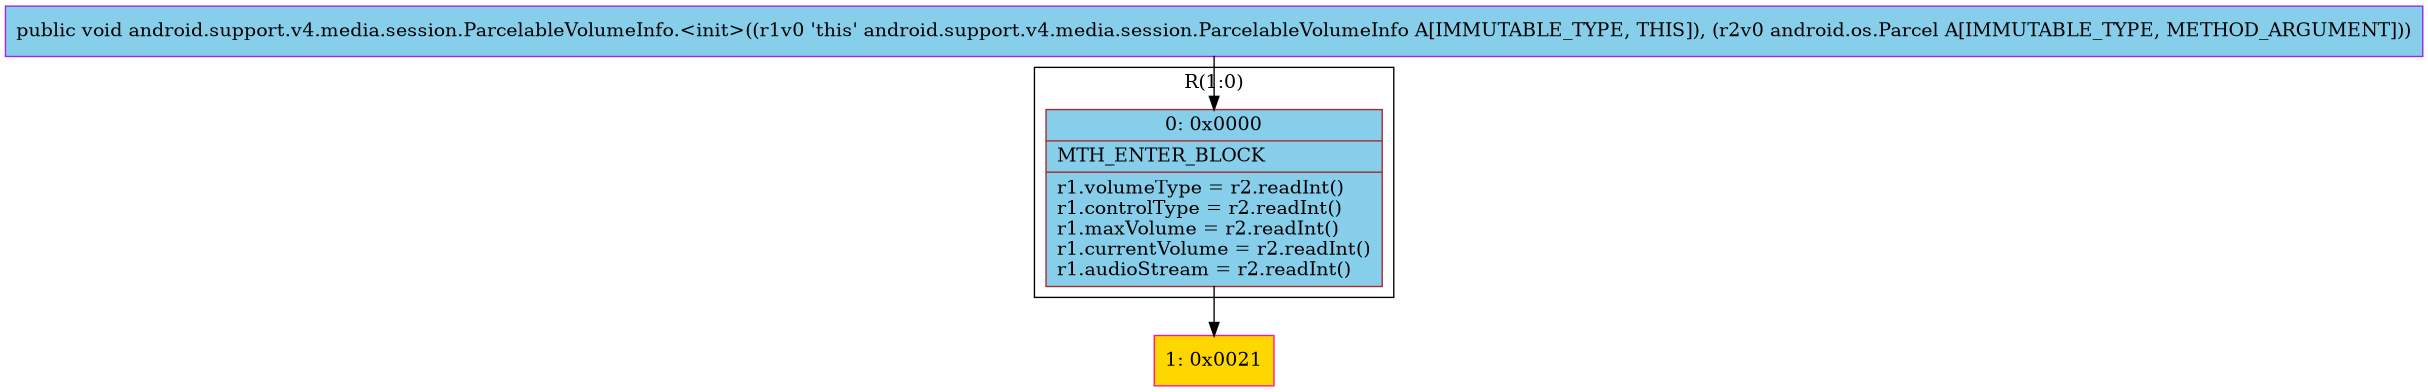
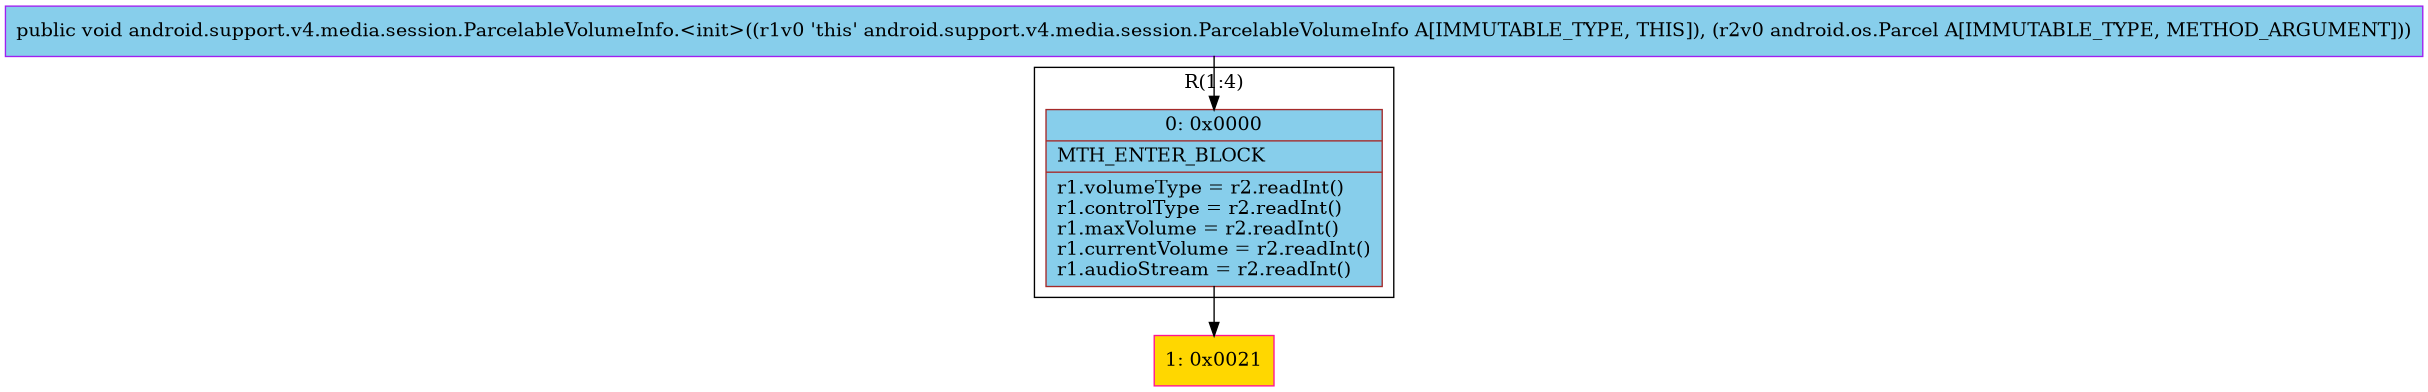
(1214, 83) -> (1214, 83)
